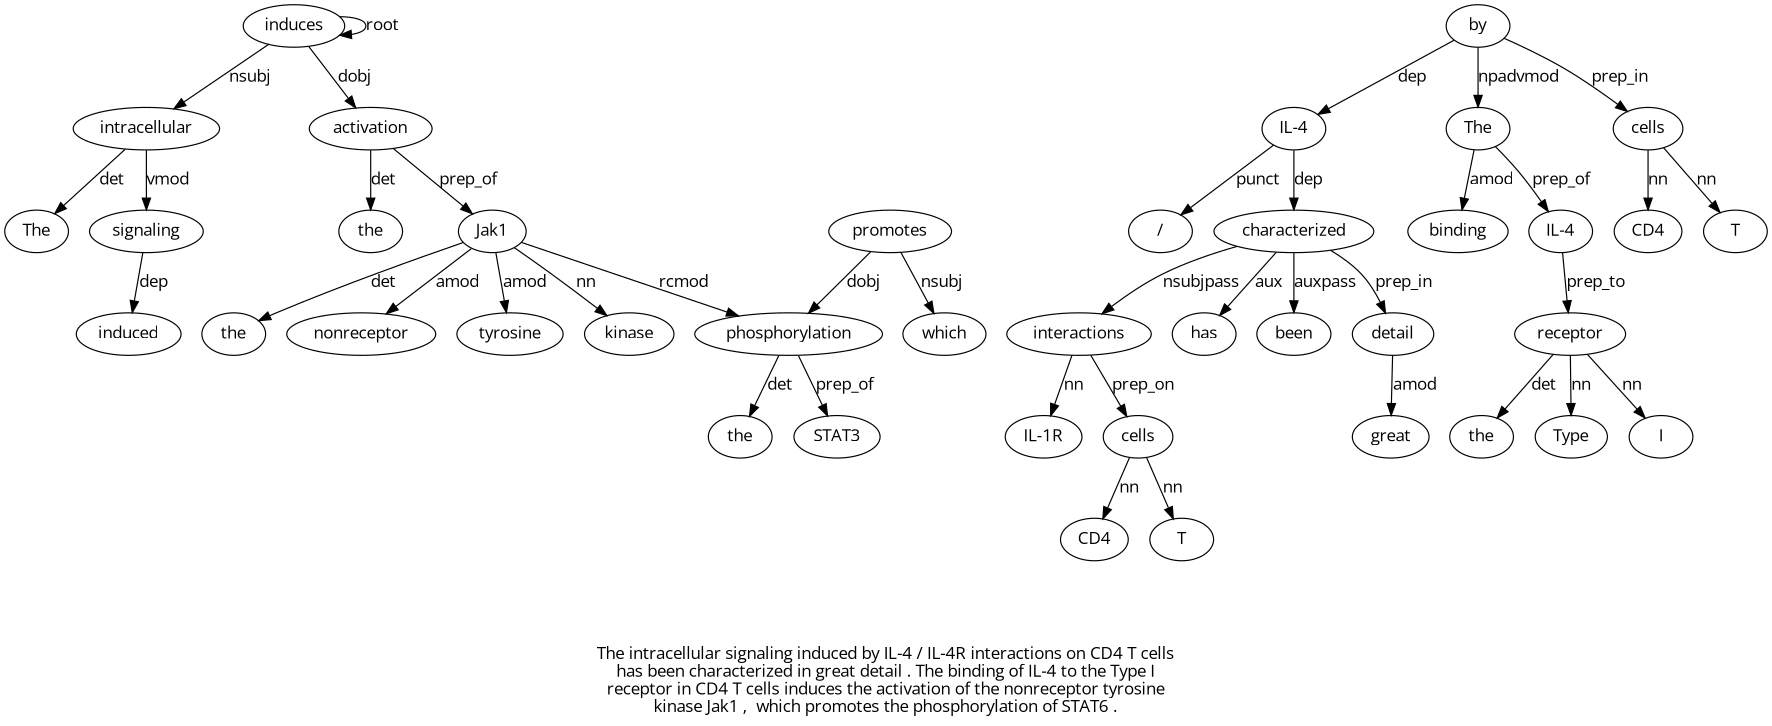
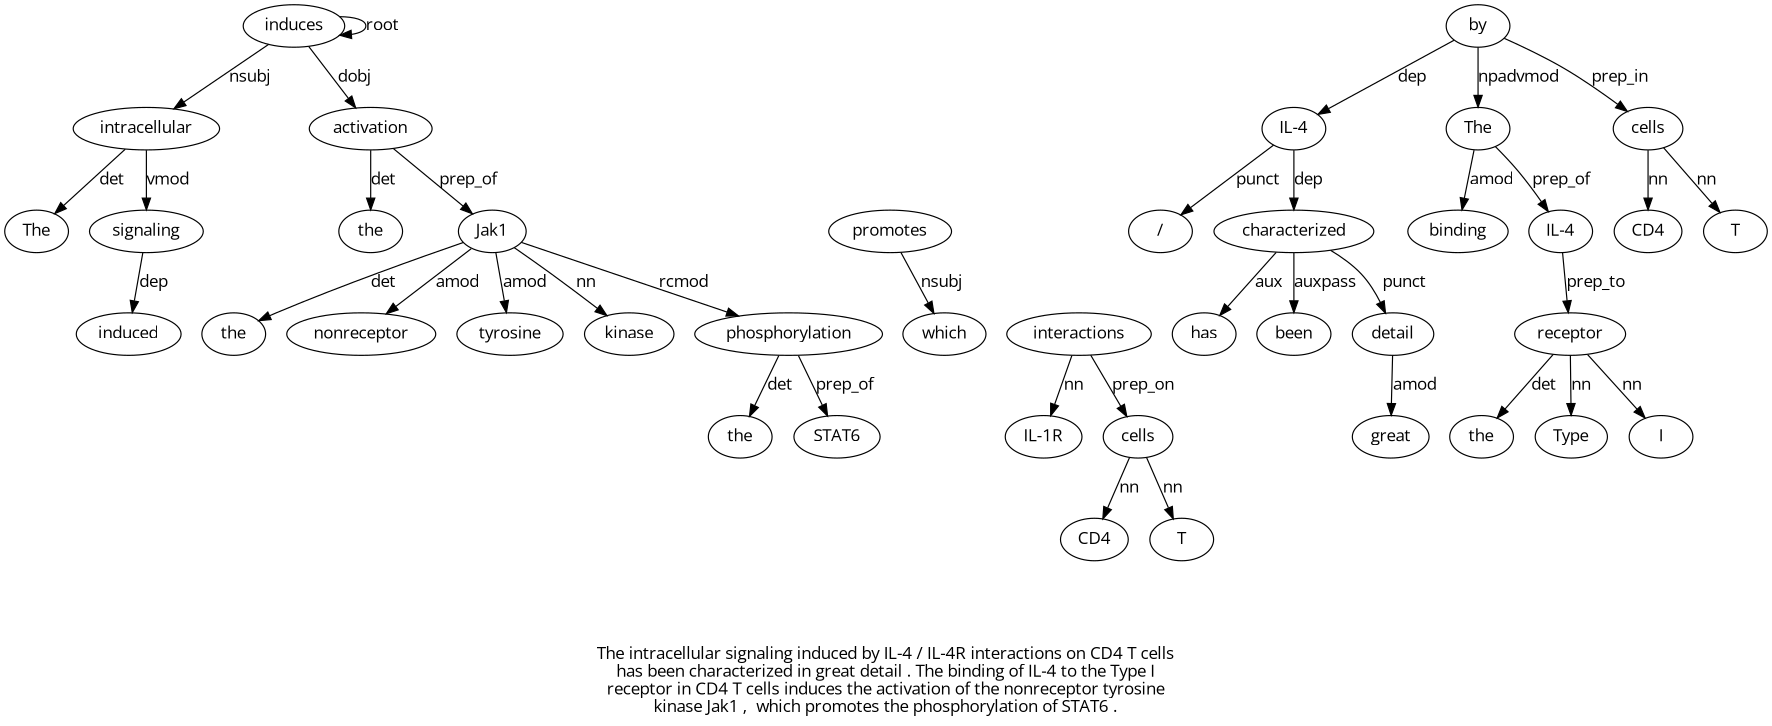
(1171, 270) -> none
(844, 278) -> none
(1404, 283) -> (1404, 283)
(837, 437) -> (837, 437)
